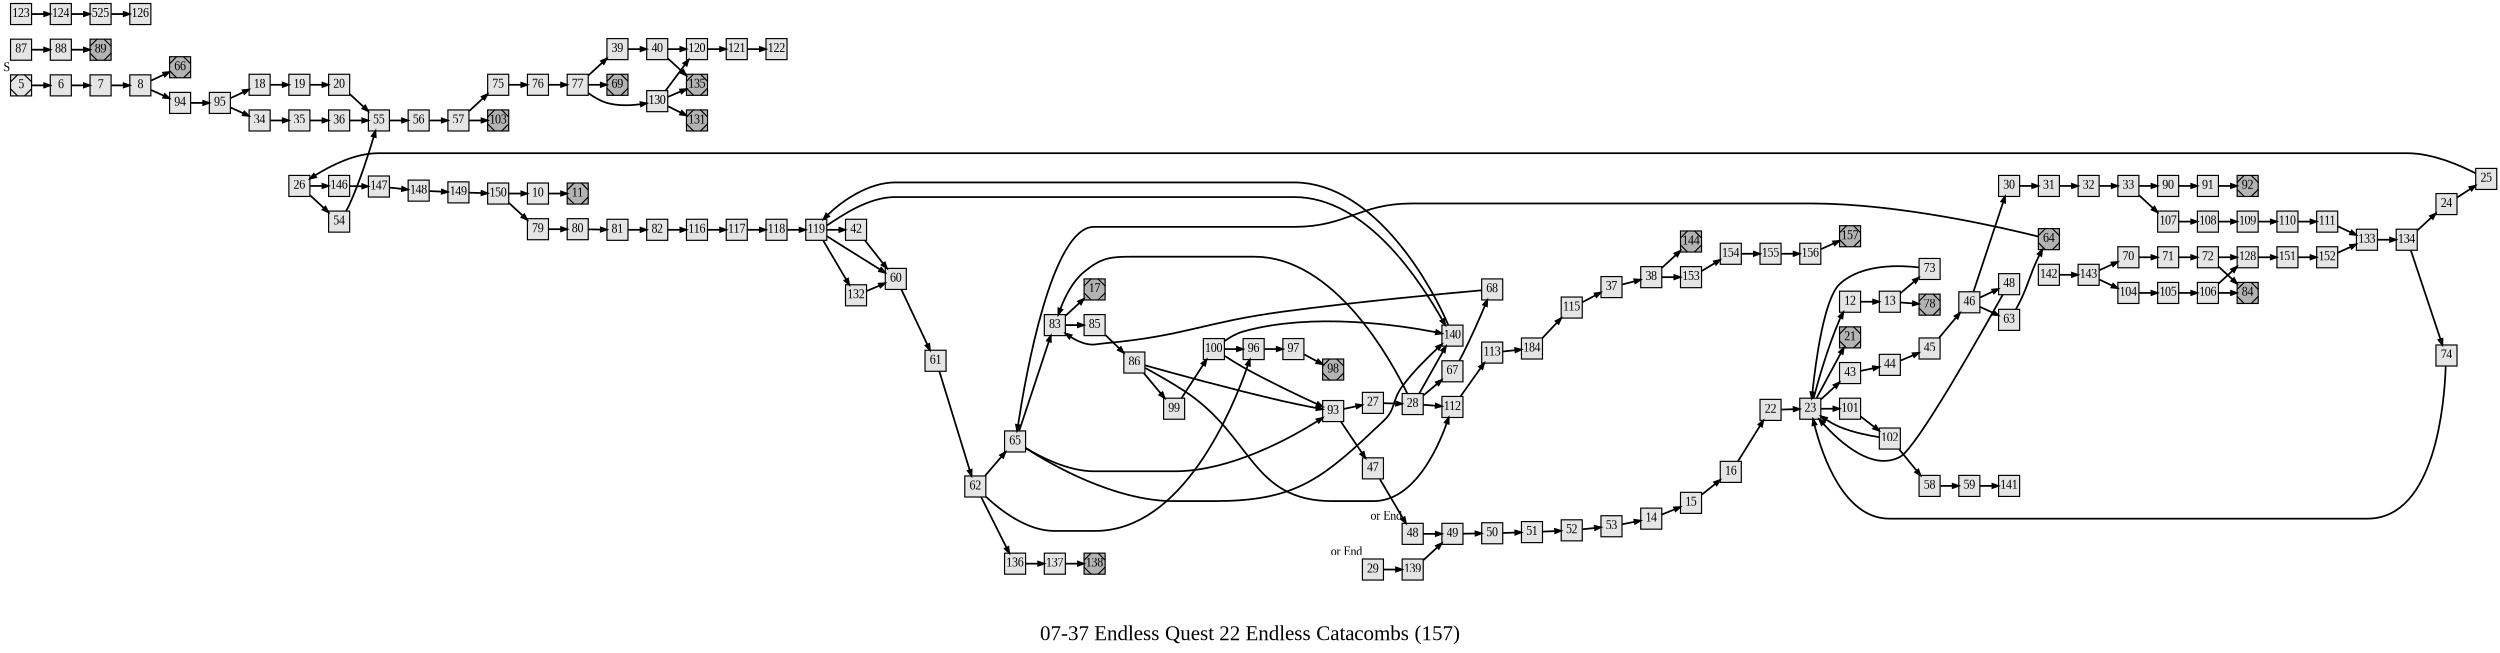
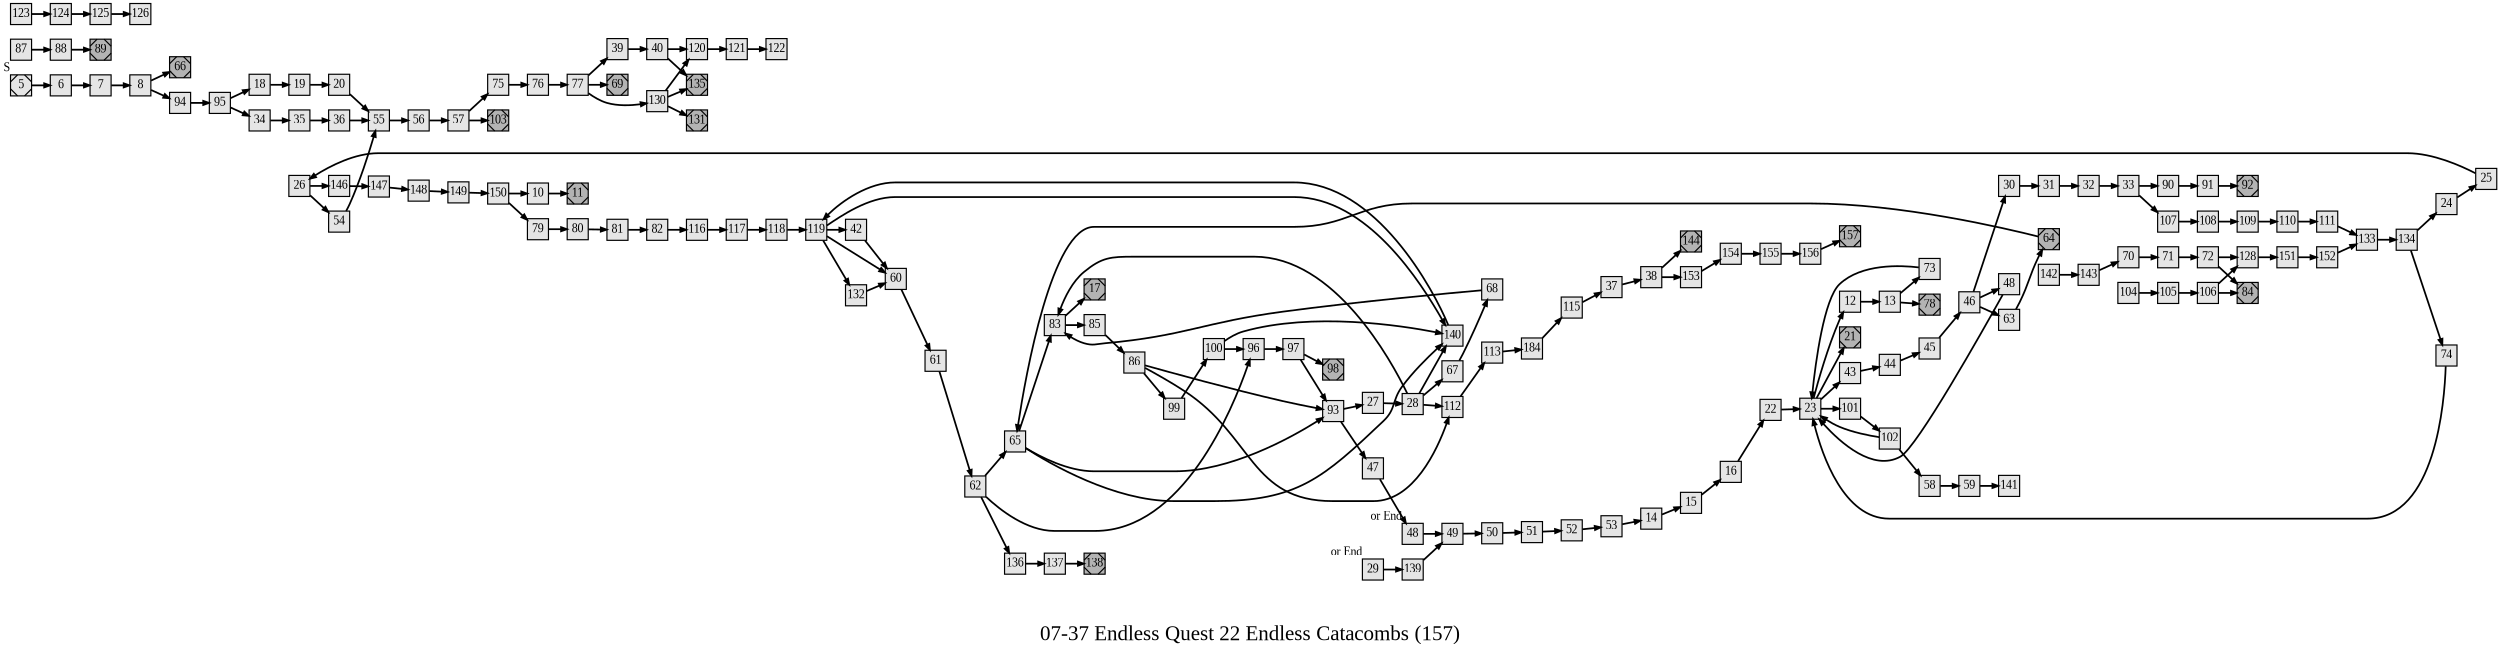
(101, 14) -> (101, 14)
(2106, 283) -> none
(1270, 381) -> (1312, 378)
